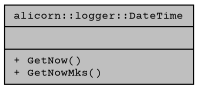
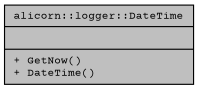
(58, 72) -> (55, 72)
